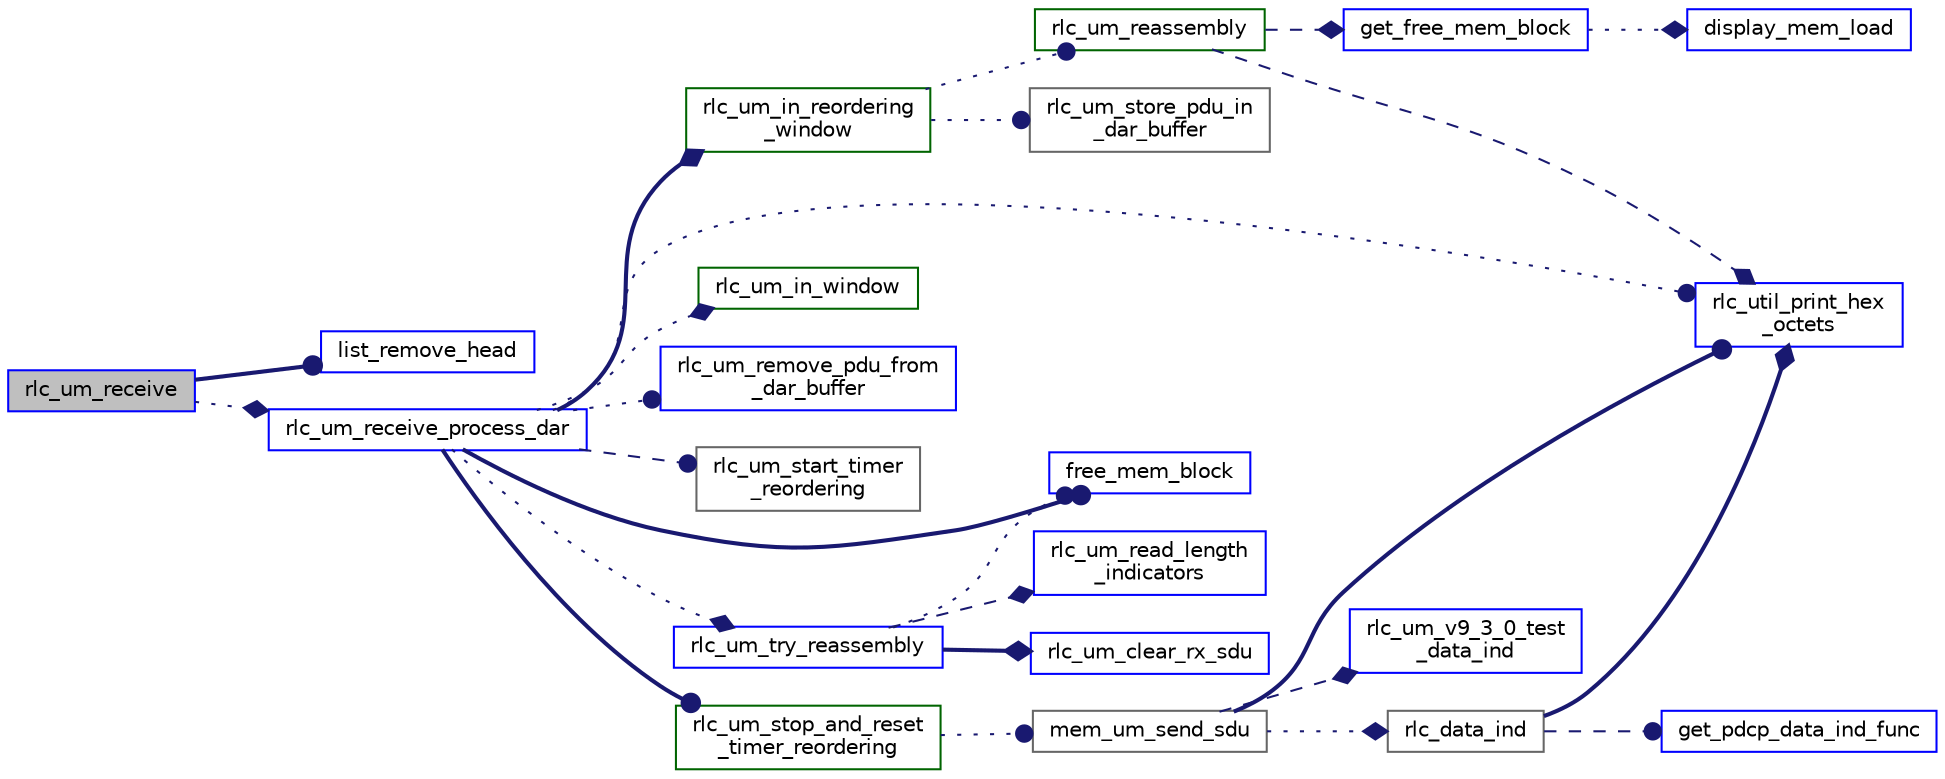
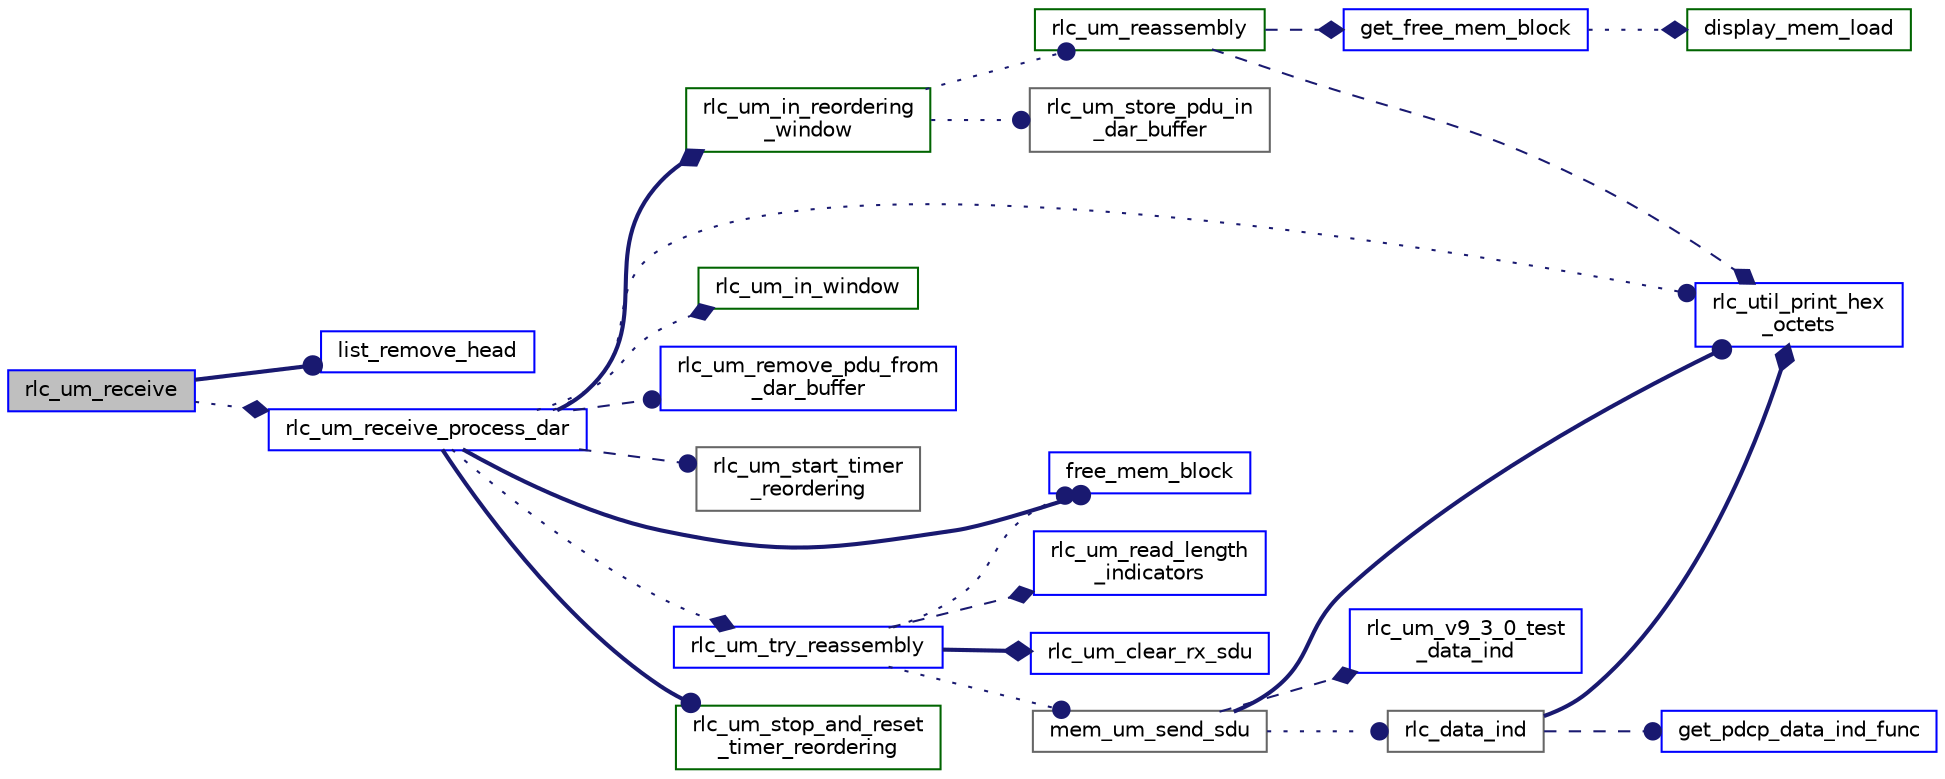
(1799, 30) -> (1799, 30)
(608, 405) -> (608, 405)
(1315, 731) -> (1315, 731)
(978, 734) -> (971, 687)
